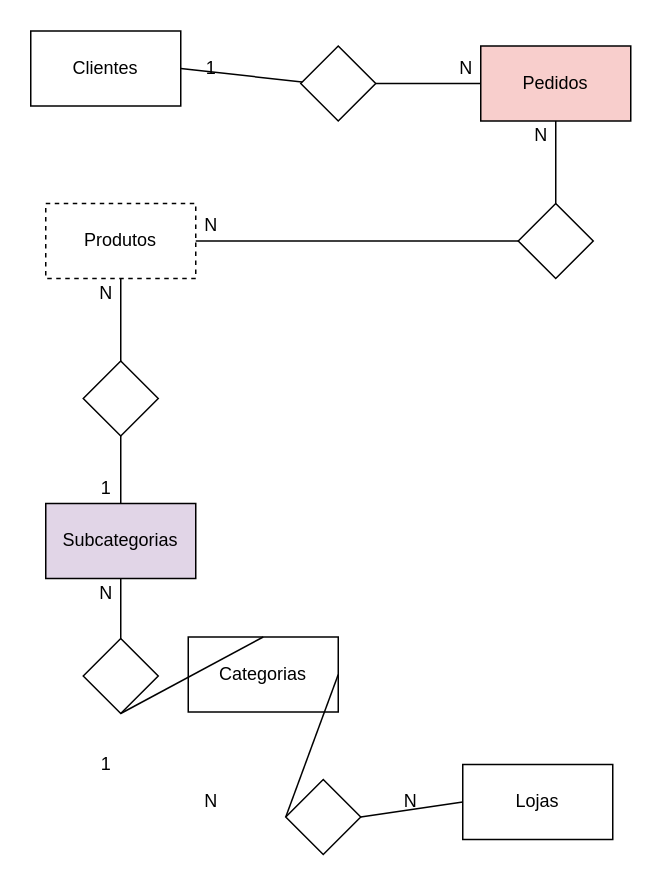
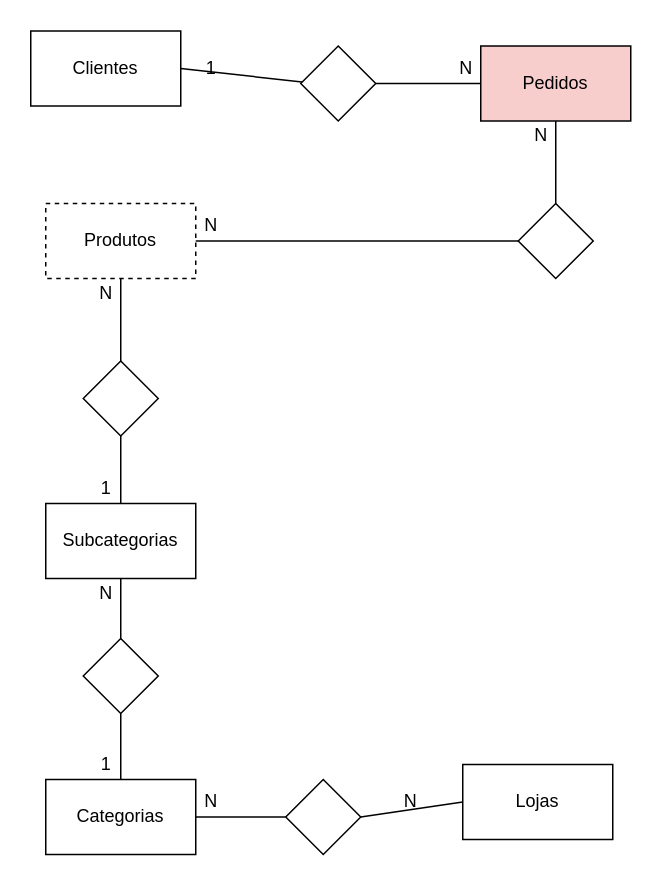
(121, 541) -> (121, 541)
(263, 674) -> (121, 817)
